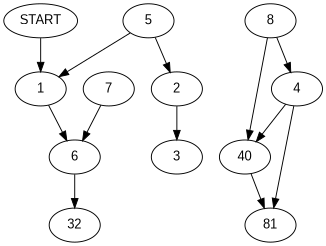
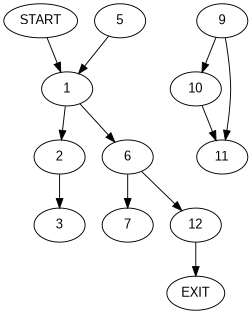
(271, 21) -> none
(161, 51) -> (64, 118)
(297, 89) -> (222, 21)
(94, 119) -> (128, 186)
(245, 157) -> (196, 89)
(75, 225) -> (196, 225)
(271, 225) -> (222, 157)
none -> (196, 293)
